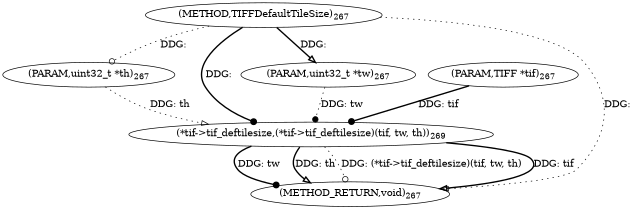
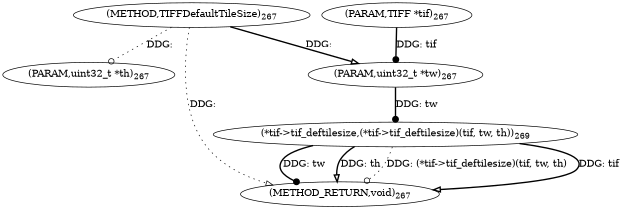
(202, 77) -> none
(320, 102) -> (396, 102)
(412, 103) -> (396, 42)
(151, 110) -> none
